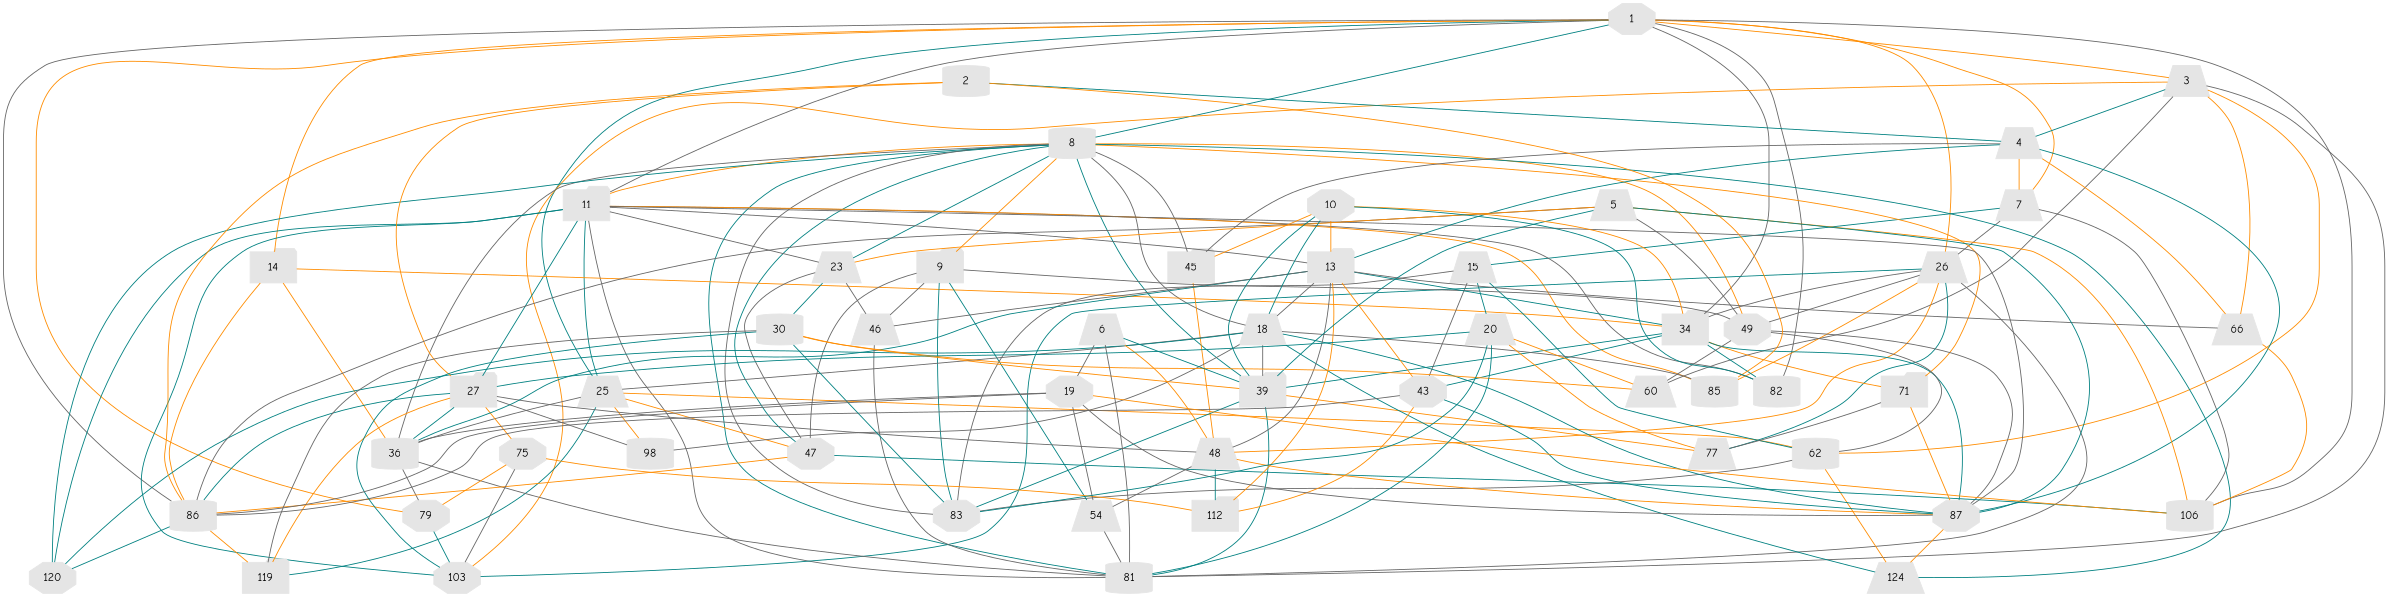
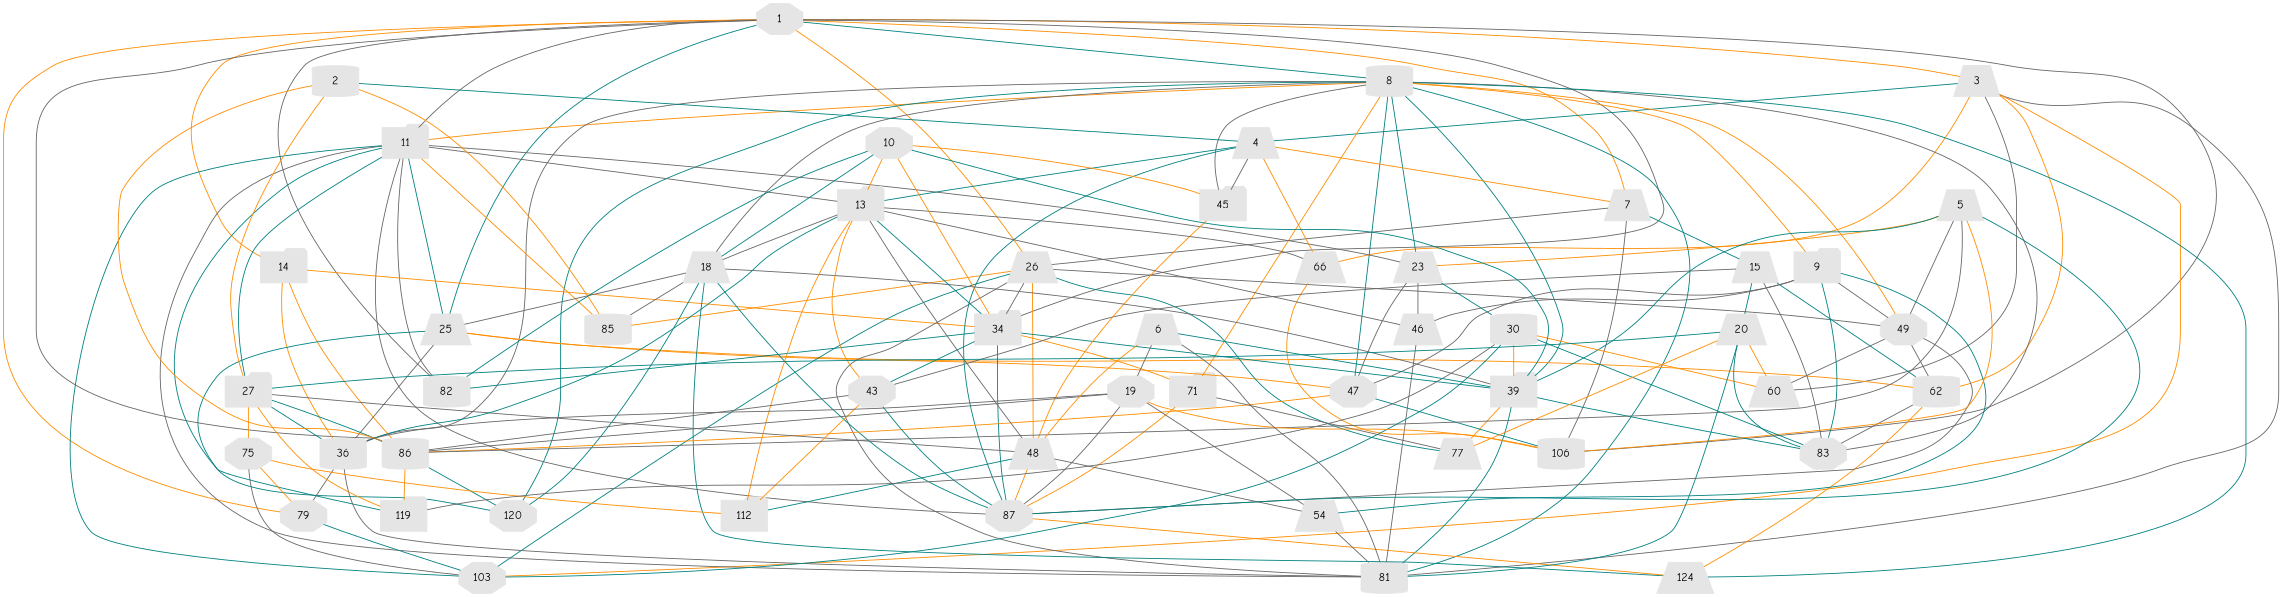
(650, 454) -> none
